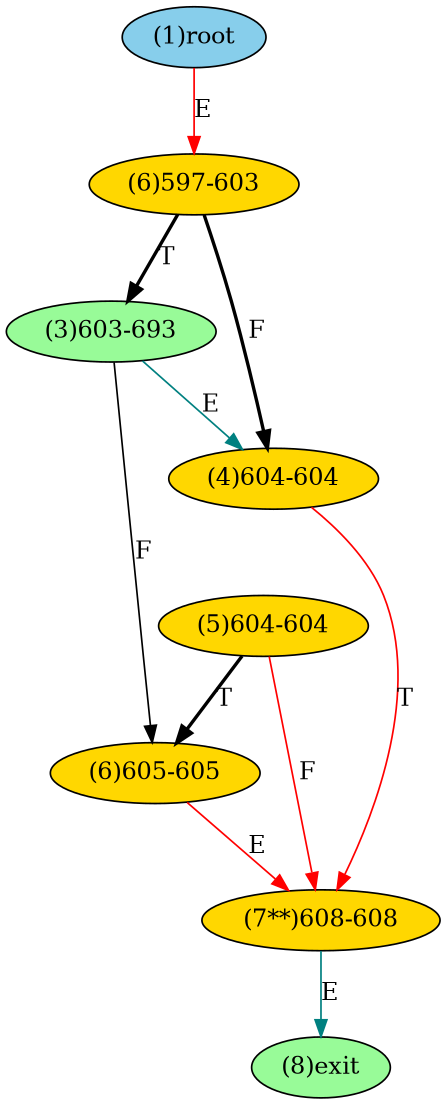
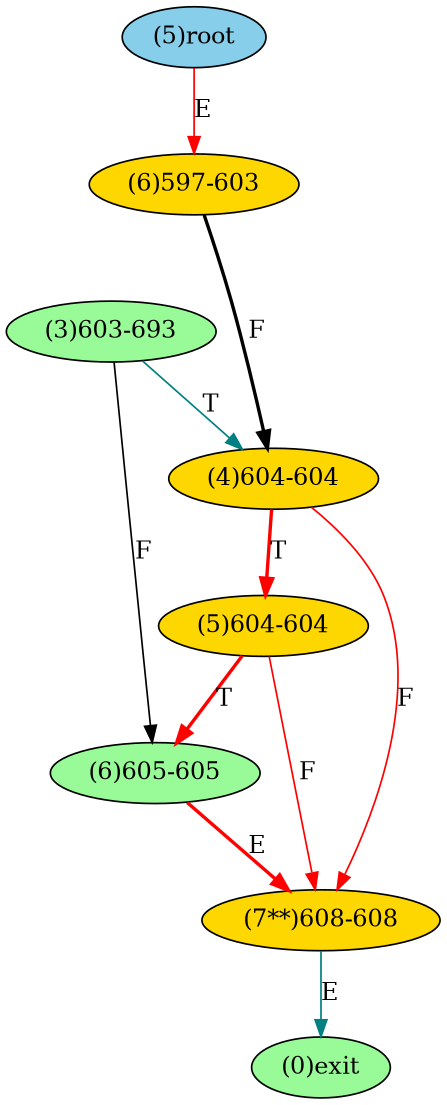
(194, 37) -> (194, 37)
(157, 250) -> none
(211, 405) -> (211, 405)
none -> (269, 544)
(215, 693) -> (215, 693)
(406, 700) -> (406, 700)
(155, 773) -> (155, 773)
(231, 841) -> (231, 841)
(321, 1067) -> (321, 1067)
